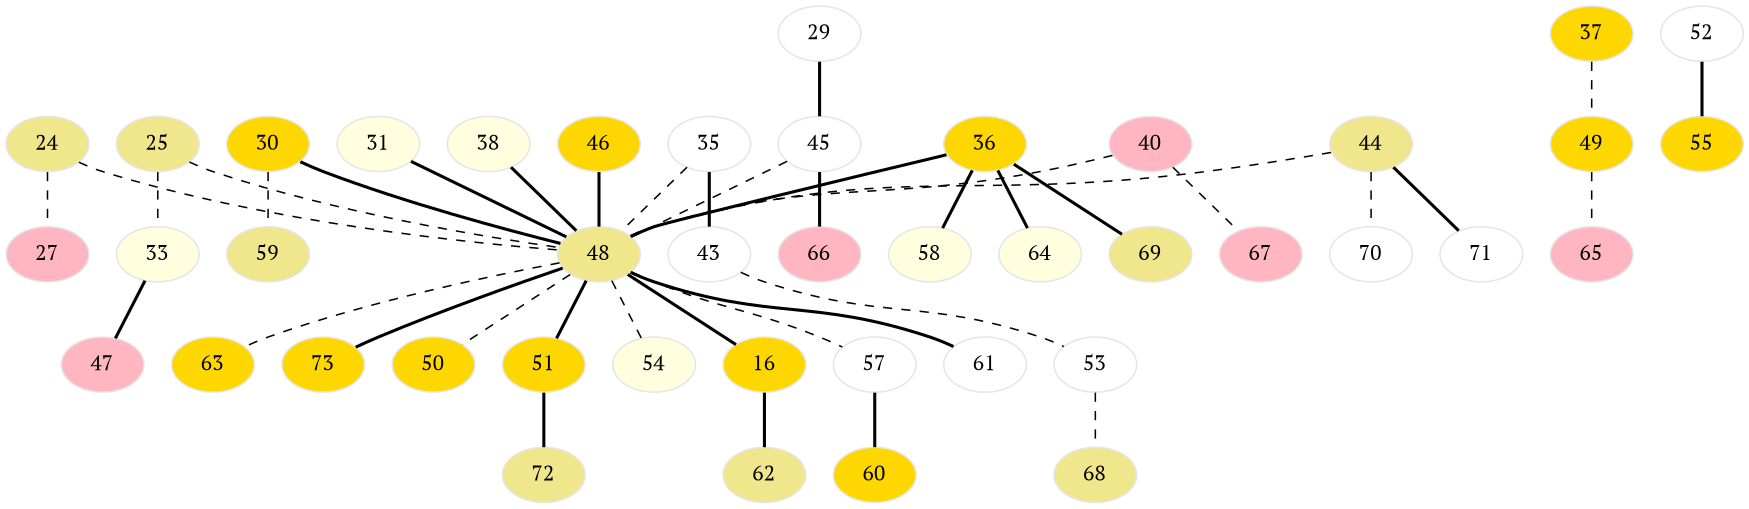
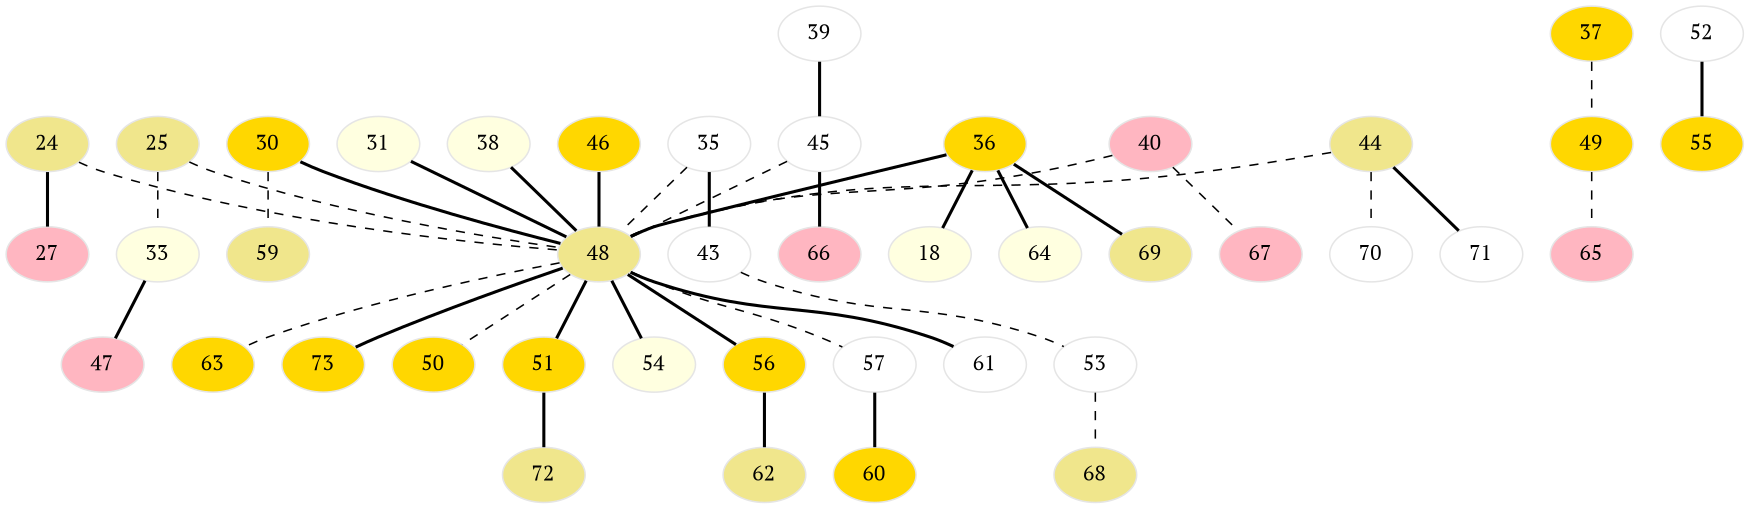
(820, 34) -> (820, 34)
(47, 199) -> (47, 199)
(930, 254) -> (930, 254)
(627, 310) -> (627, 310)
(764, 365) -> (764, 365)
